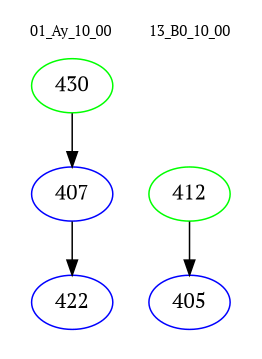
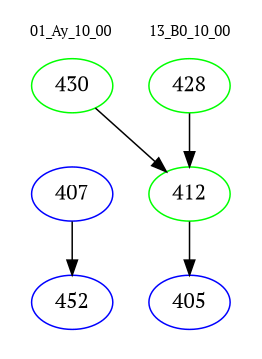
none -> (190, 86)
(72, 133) -> (115, 125)
(72, 302) -> (72, 302)
